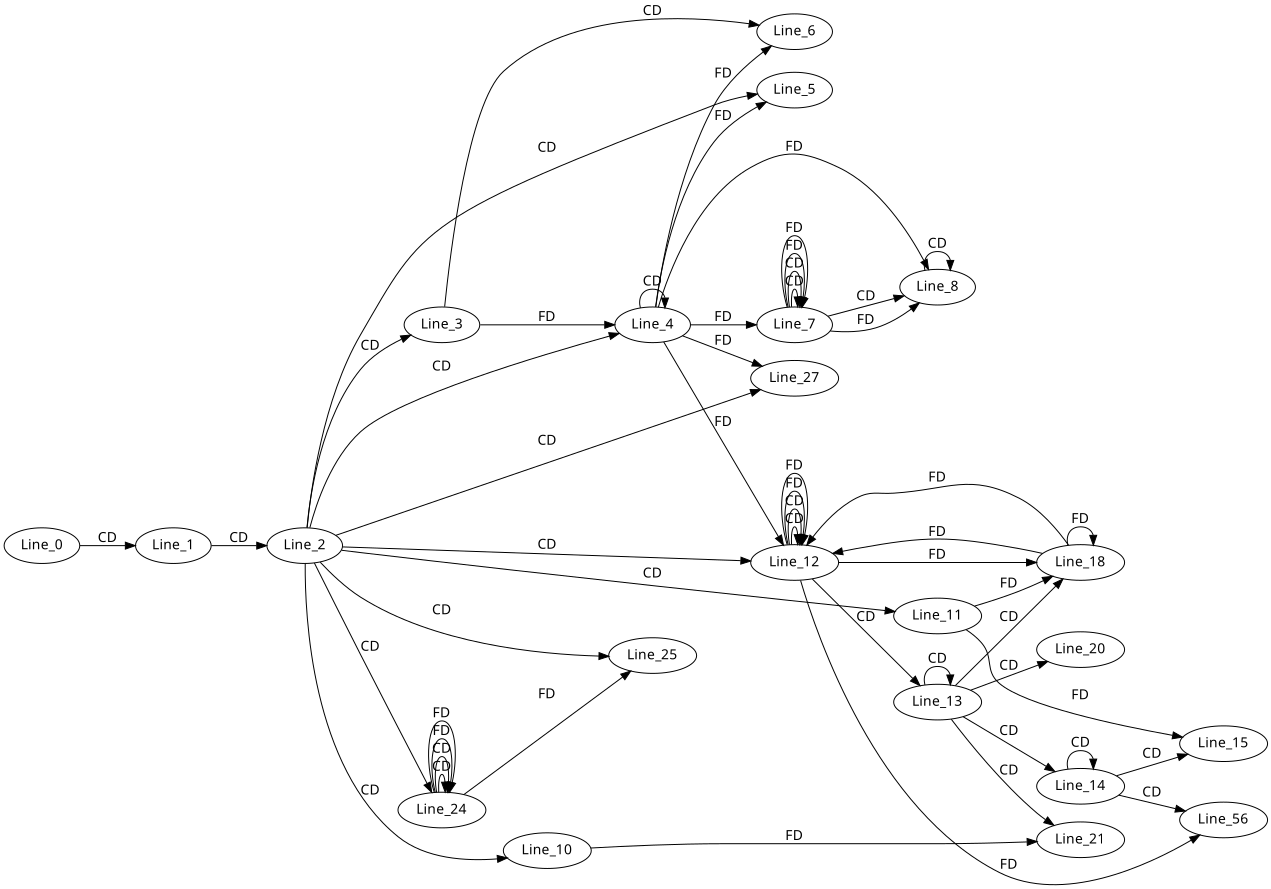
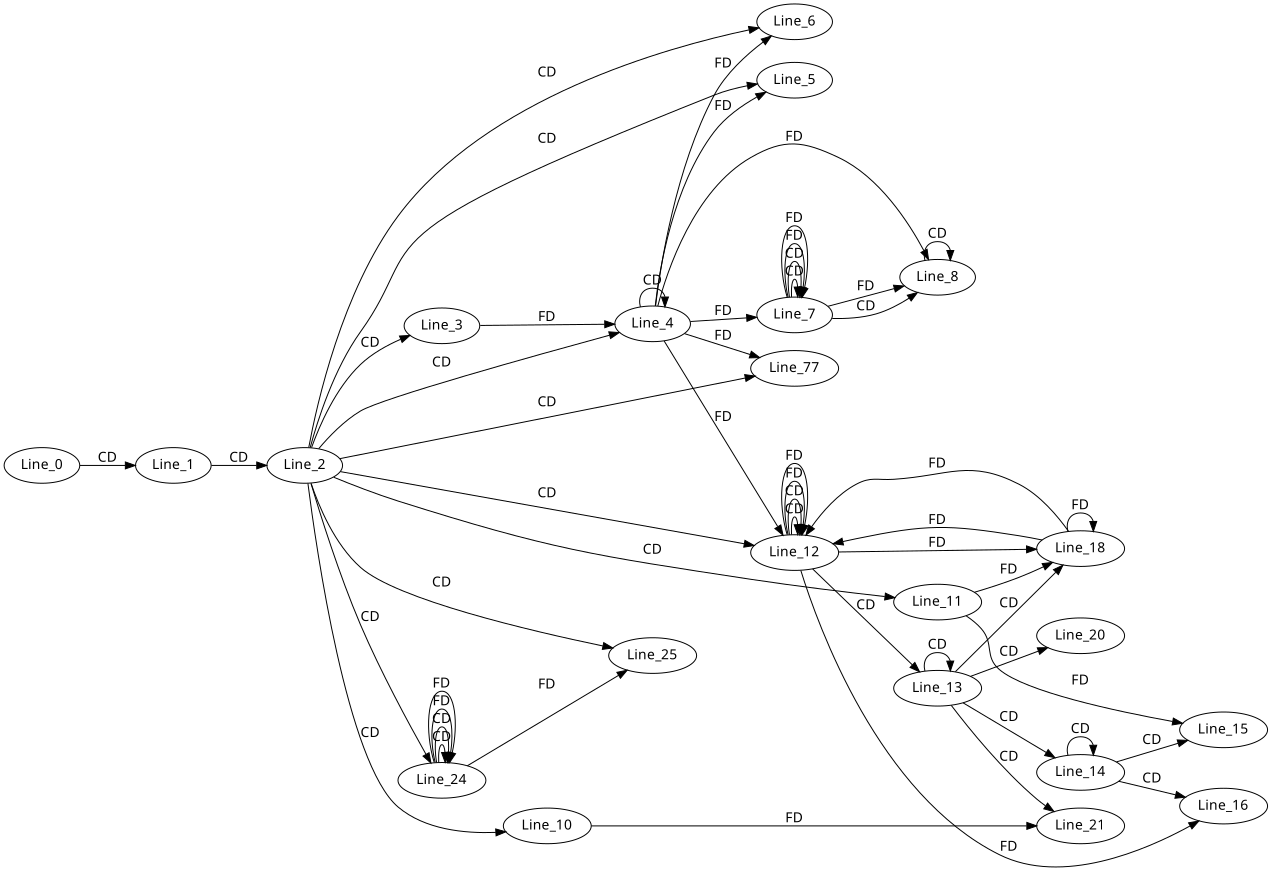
(508, 68) -> (452, 161)
(795, 378) -> (795, 368)
(1224, 820) -> (1224, 806)
